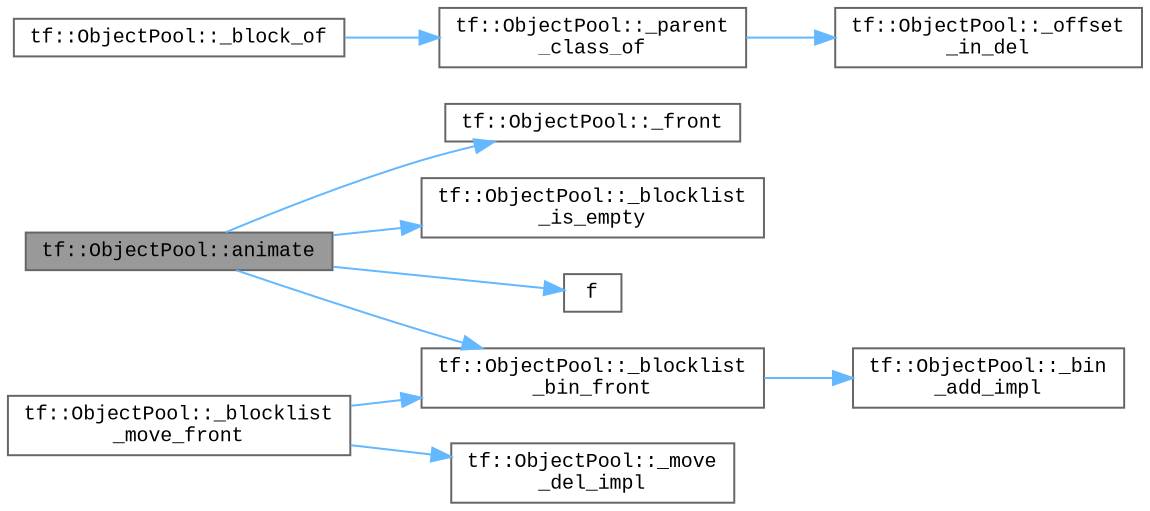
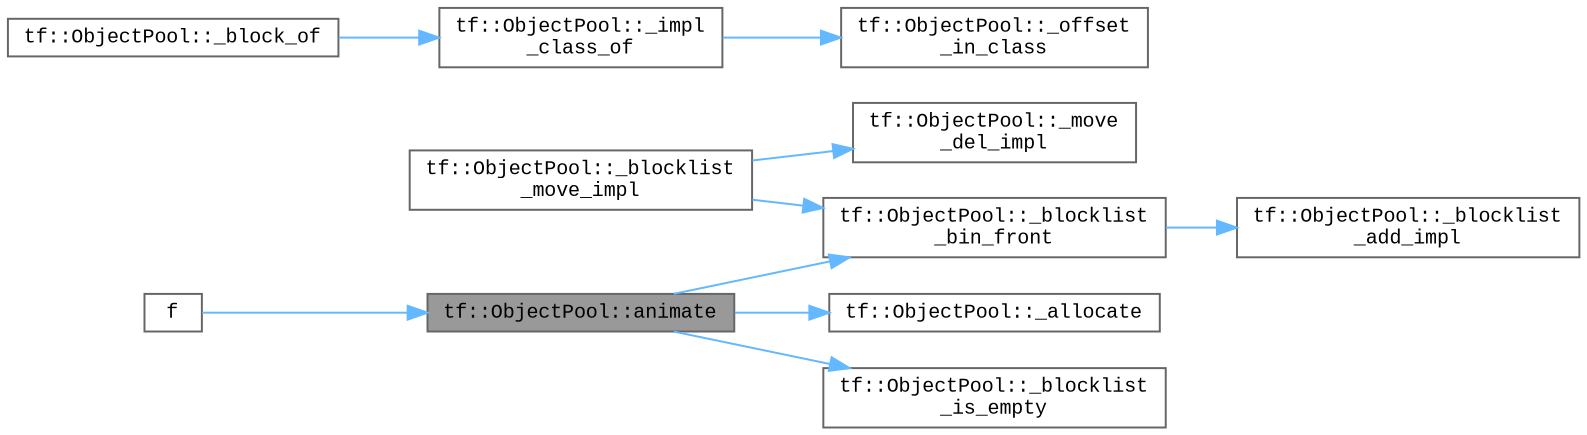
(593, 38) -> (581, 38)
(989, 38) -> (995, 38)
(593, 123) -> (995, 313)
(439, 277) -> (305, 313)
(989, 378) -> (1408, 228)
(179, 426) -> (581, 180)
